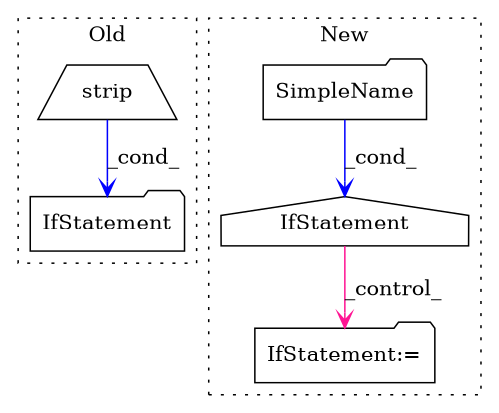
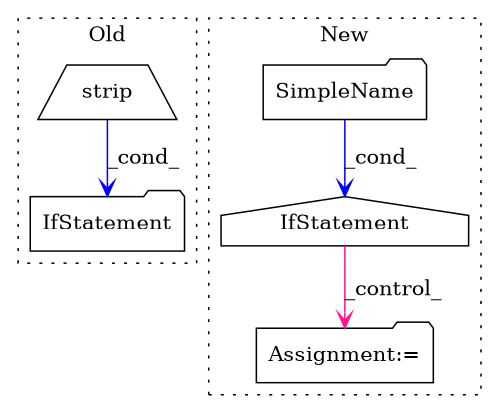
(345, 355) -> (345, 355)
